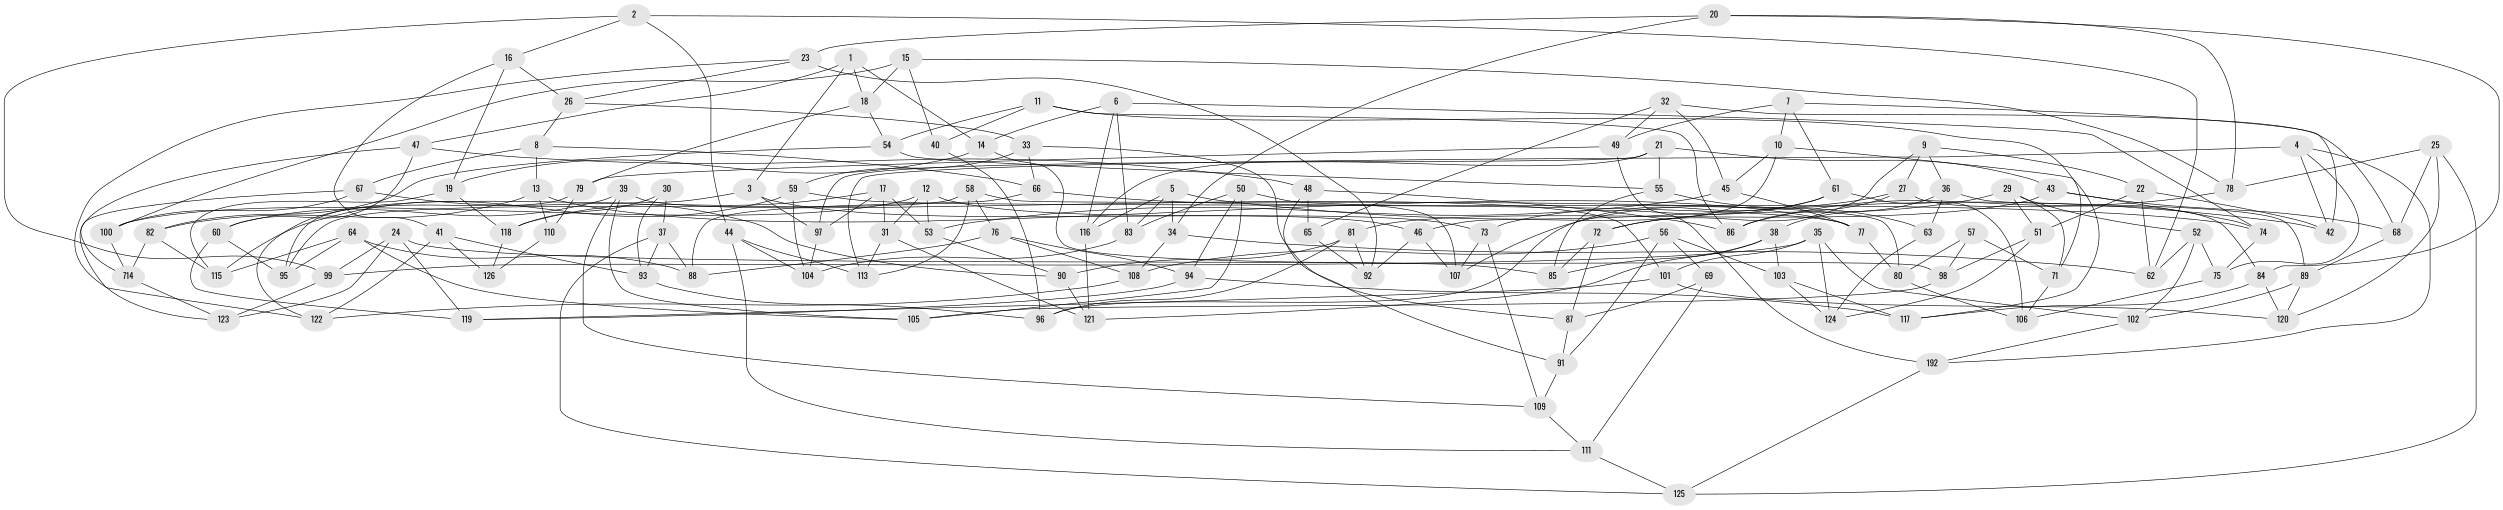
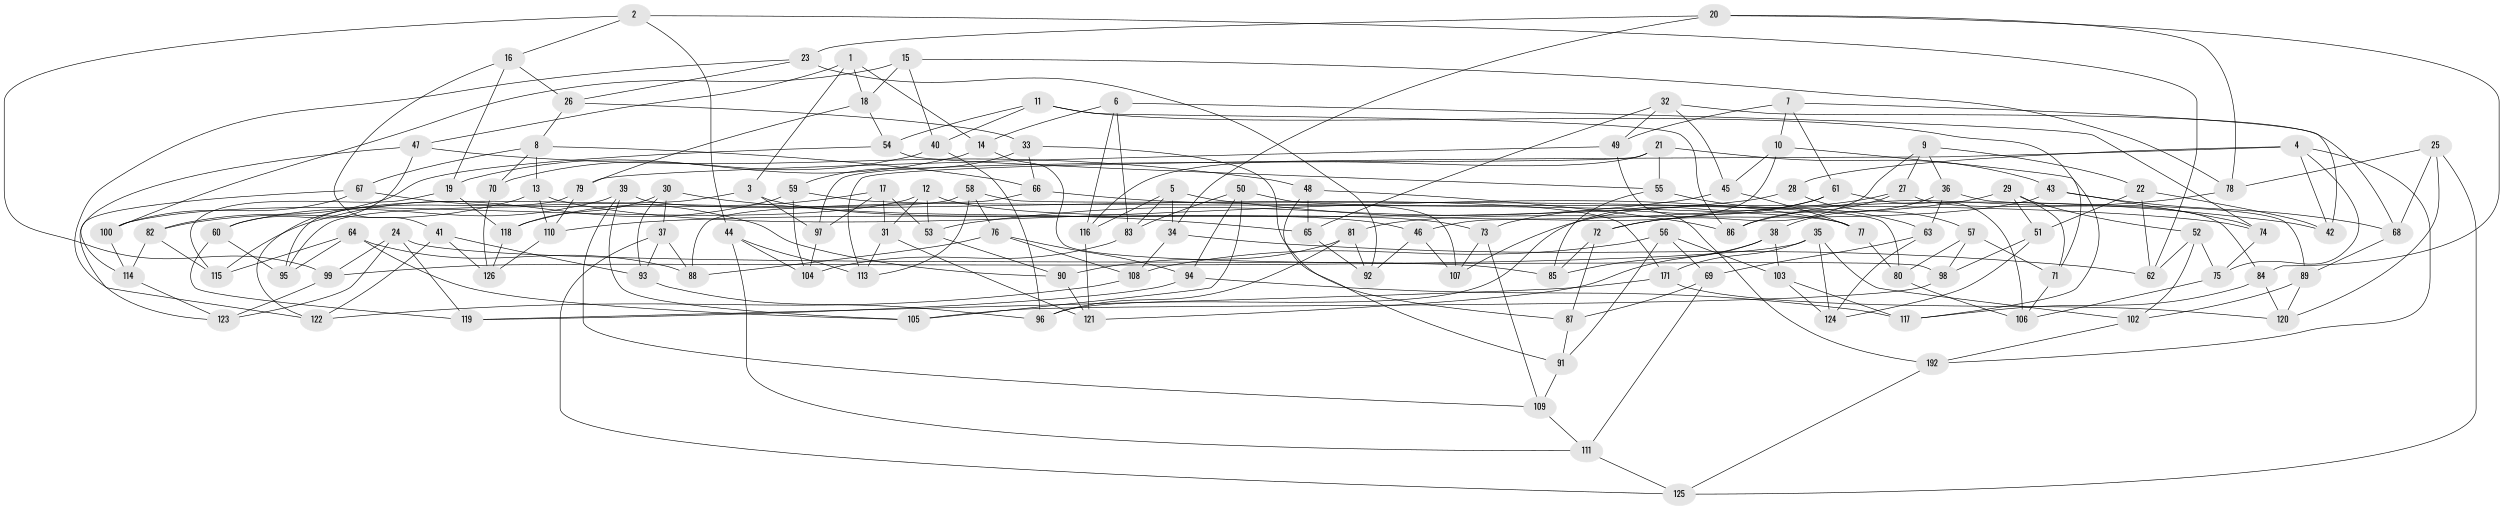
none -> (493, 190)
none -> (1792, 190)
none -> (987, 215)
none -> (1814, 256)
(128, 277) -> (128, 277)
(1665, 277) -> (1665, 277)
